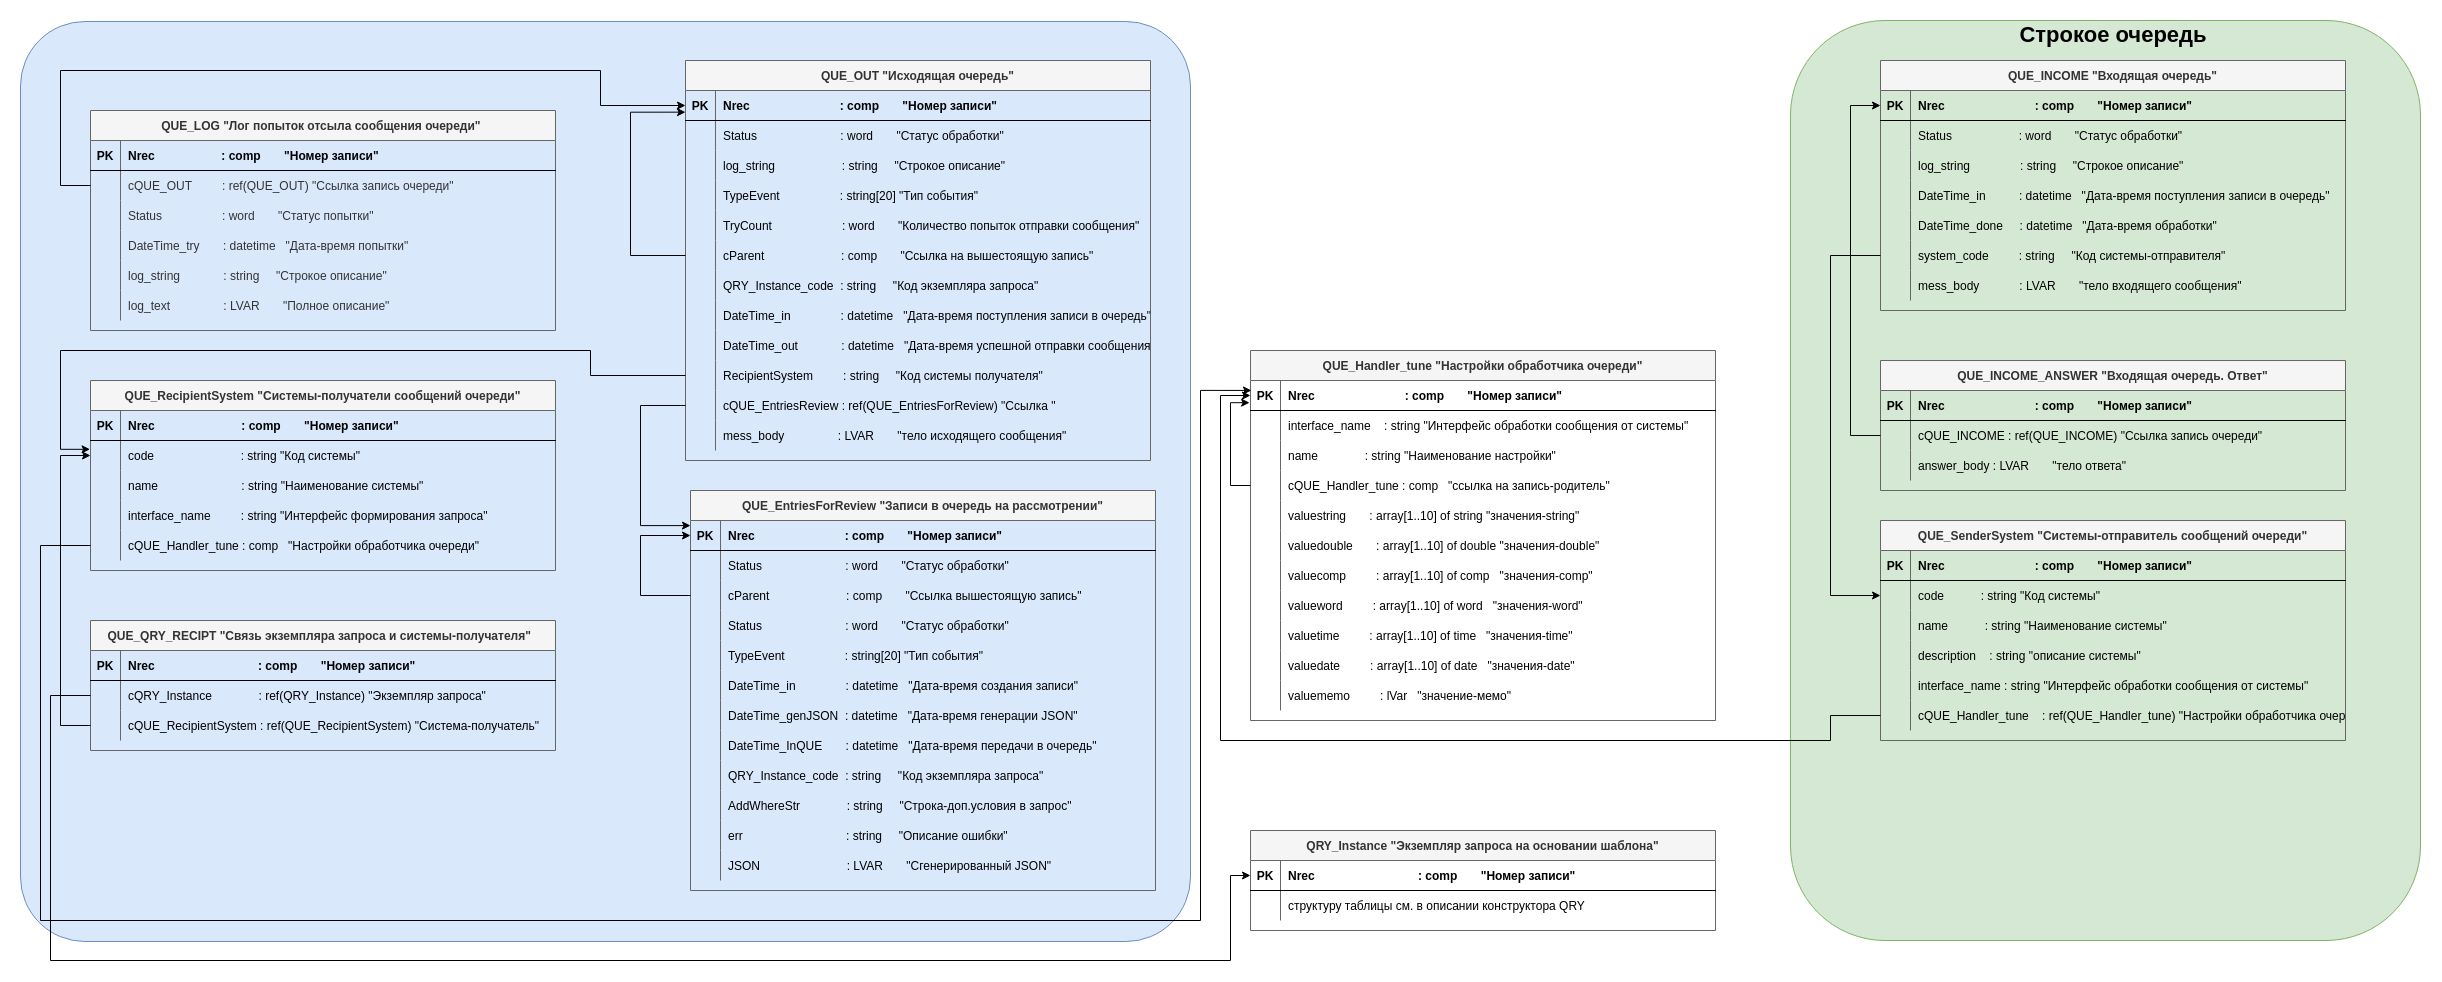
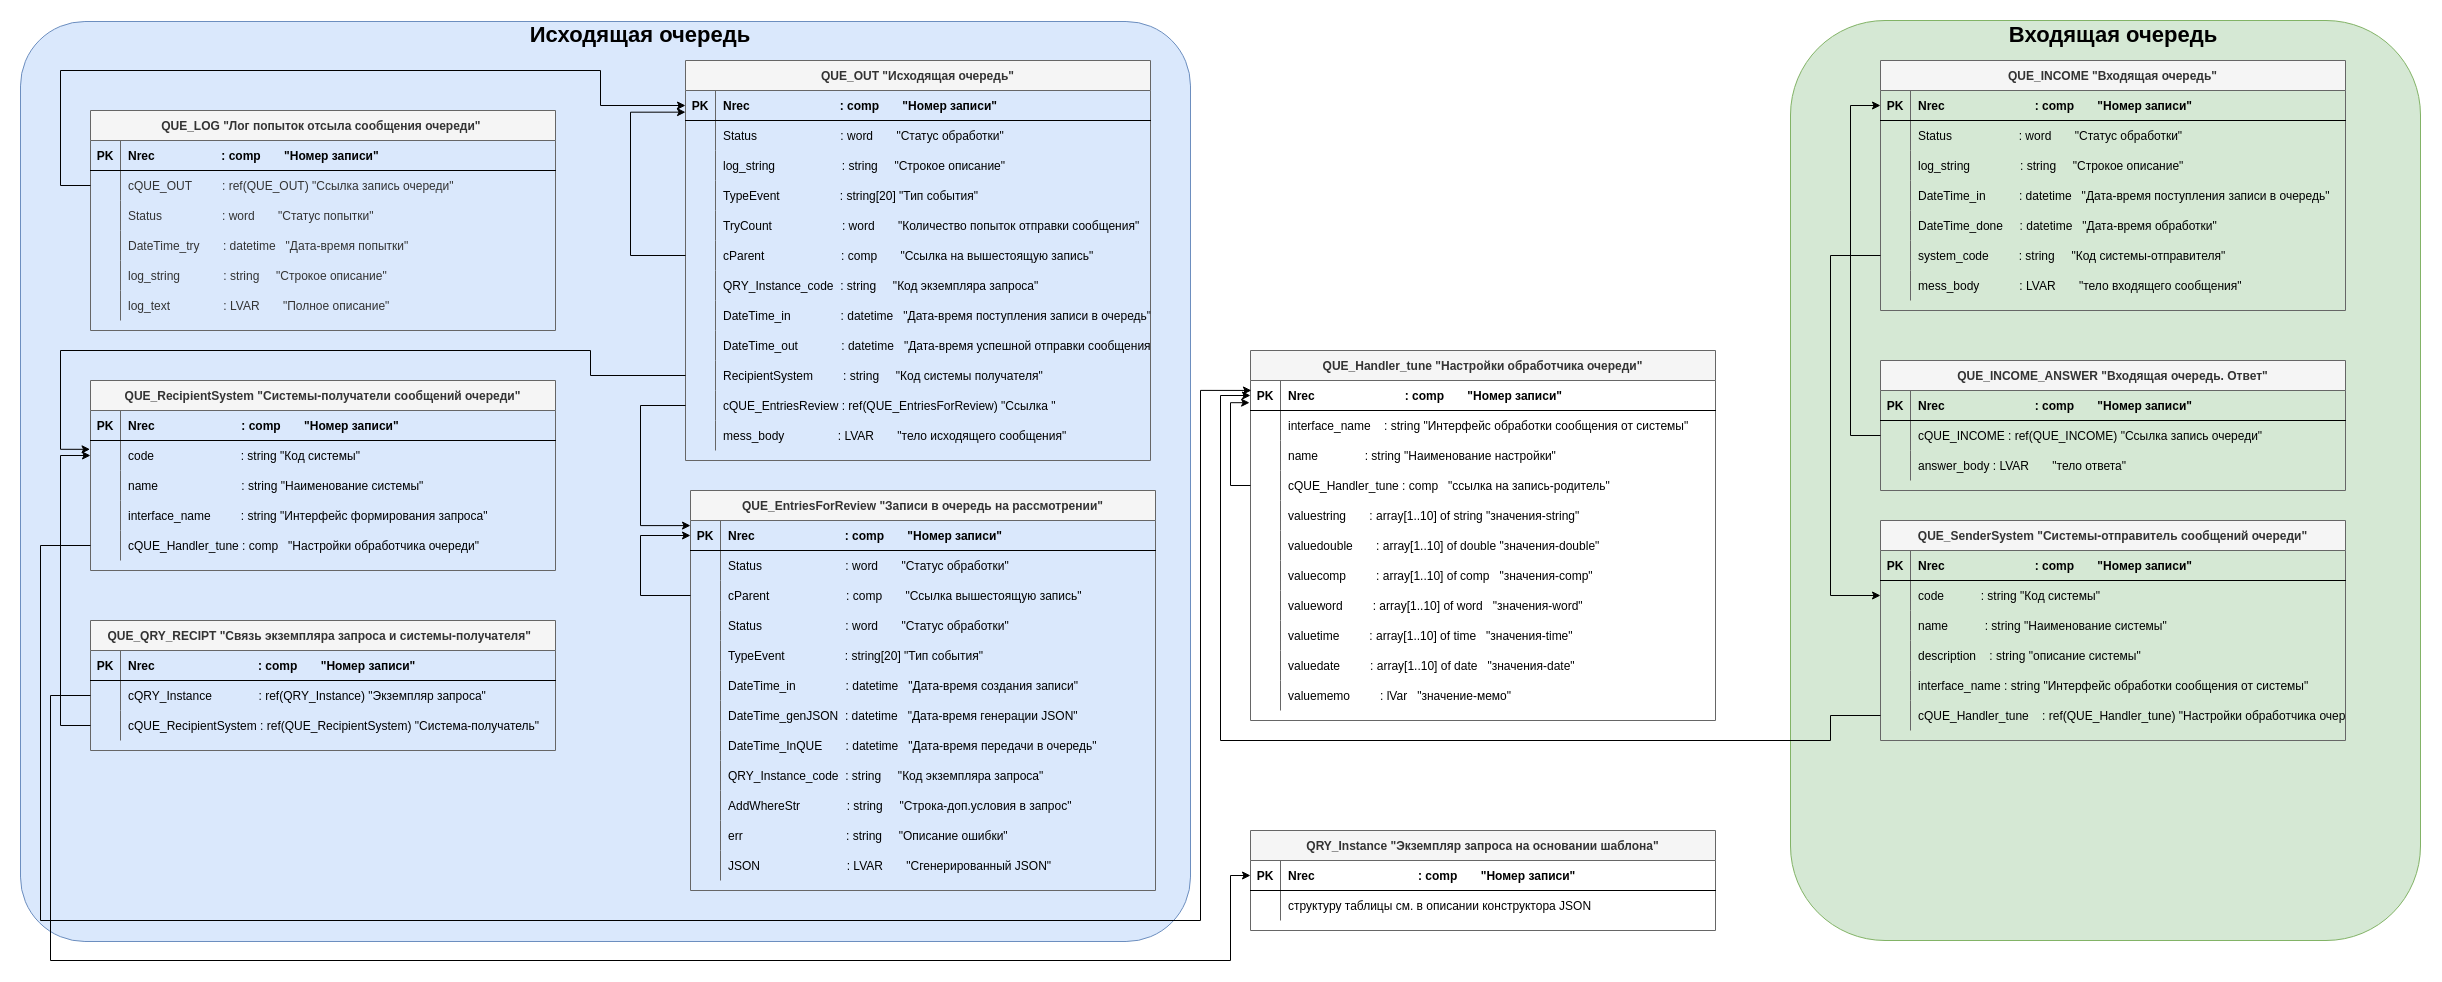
none -> (641, 36)
(2114, 36) -> (2114, 36)
(1442, 906) -> (1445, 906)
